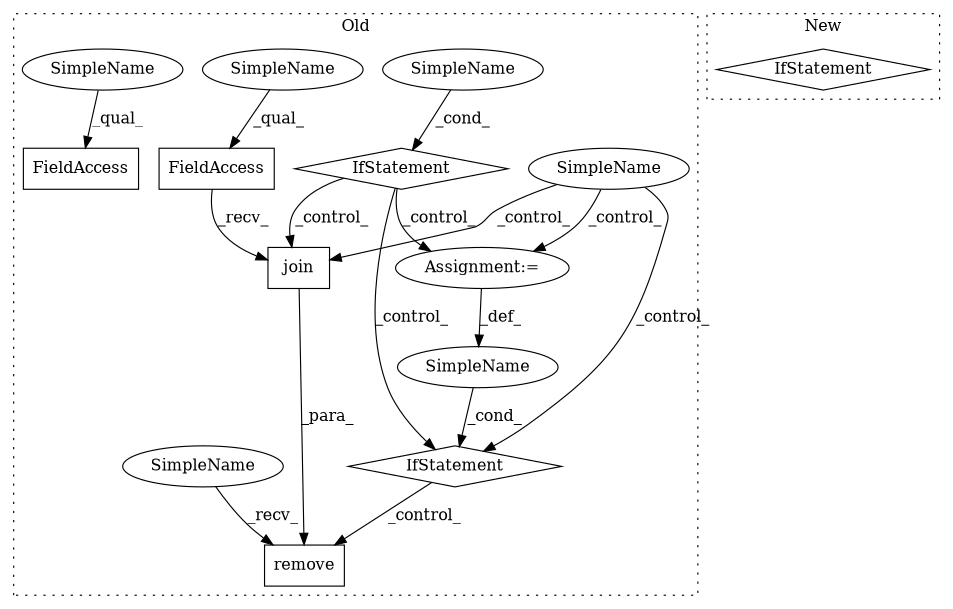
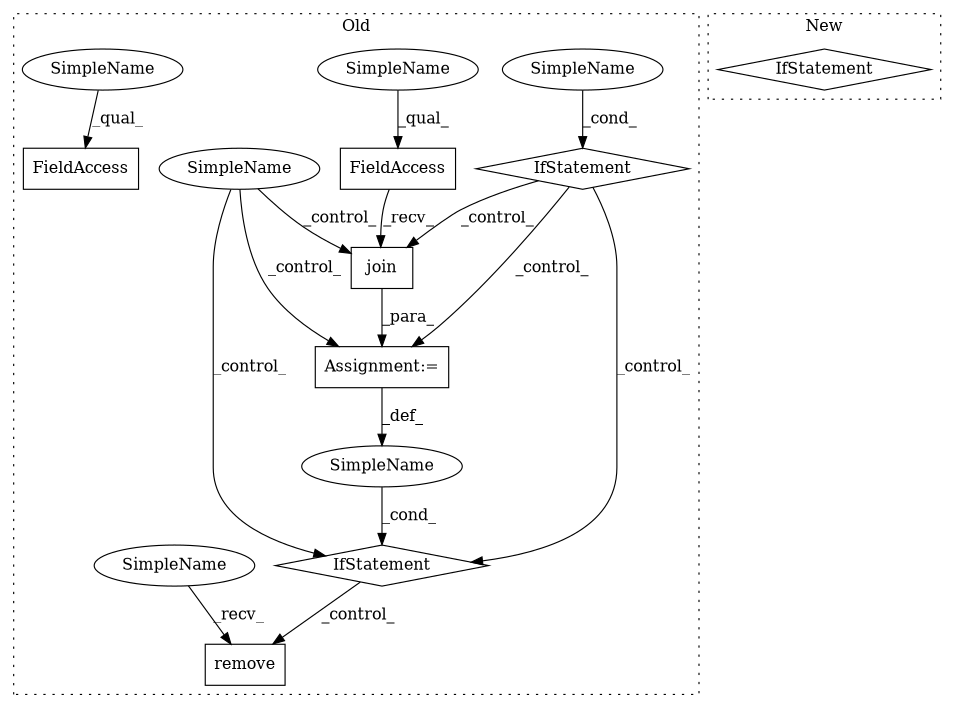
(482, 268) -> (382, 367)
(301, 411) -> (382, 312)
